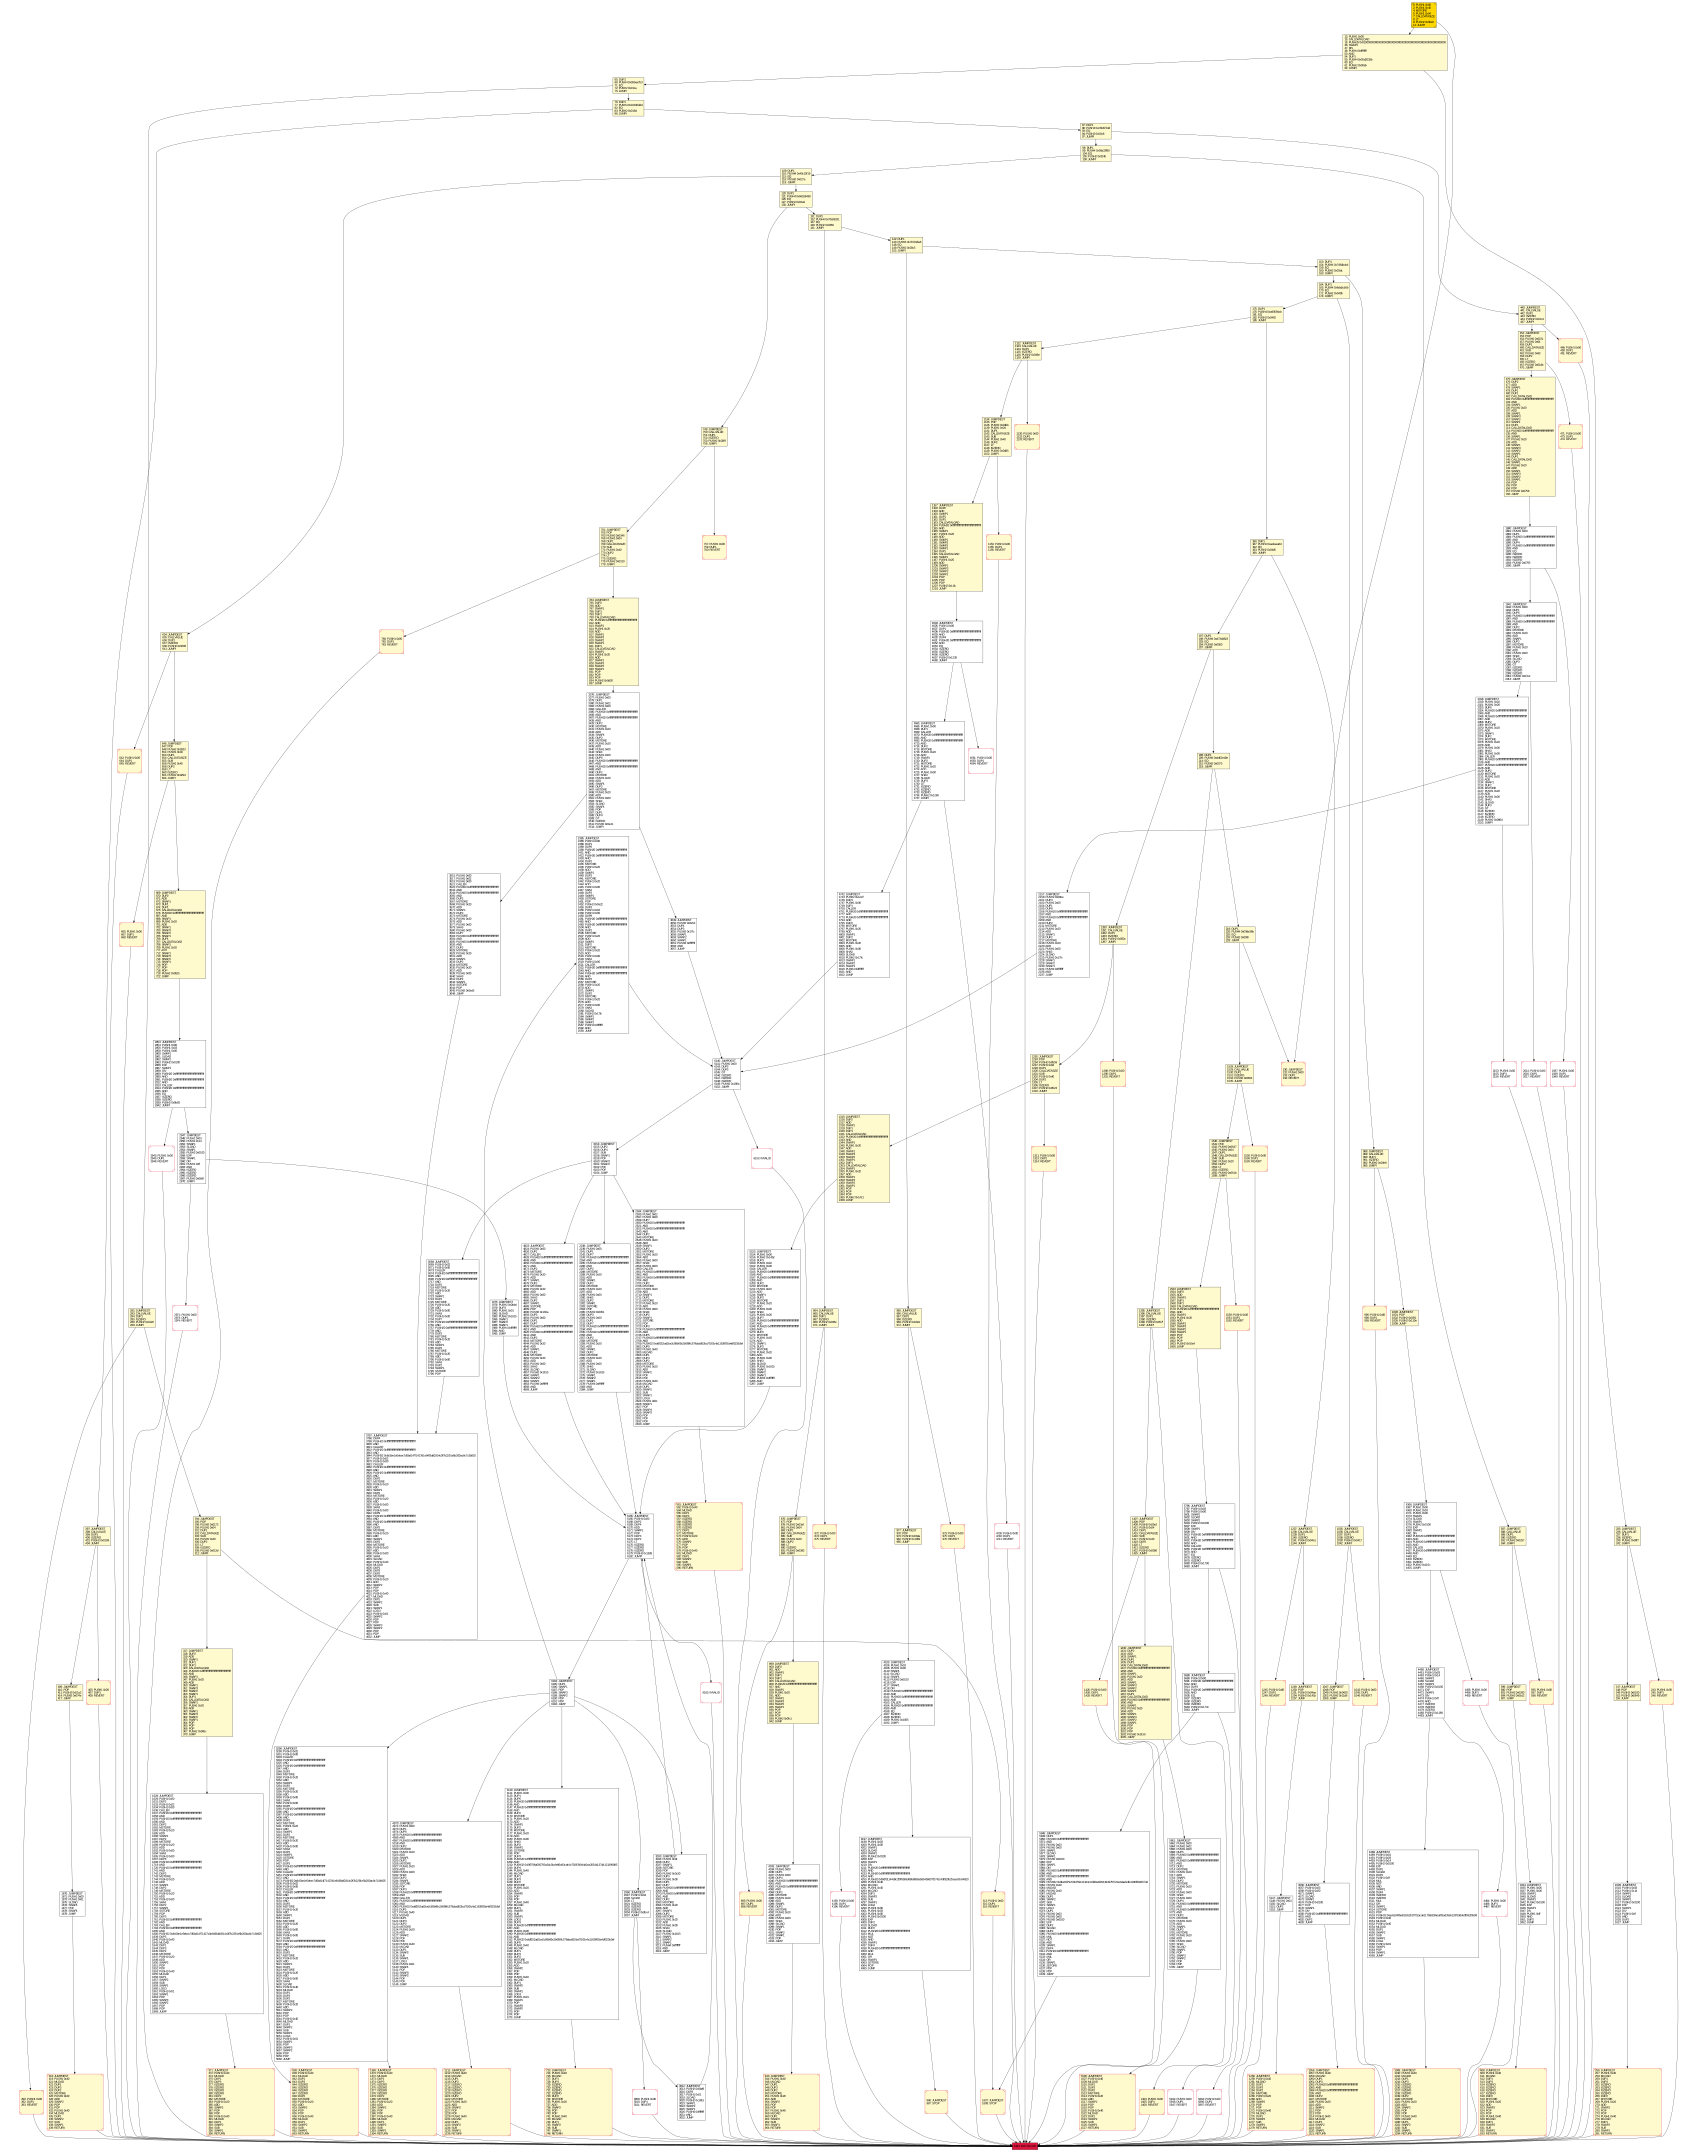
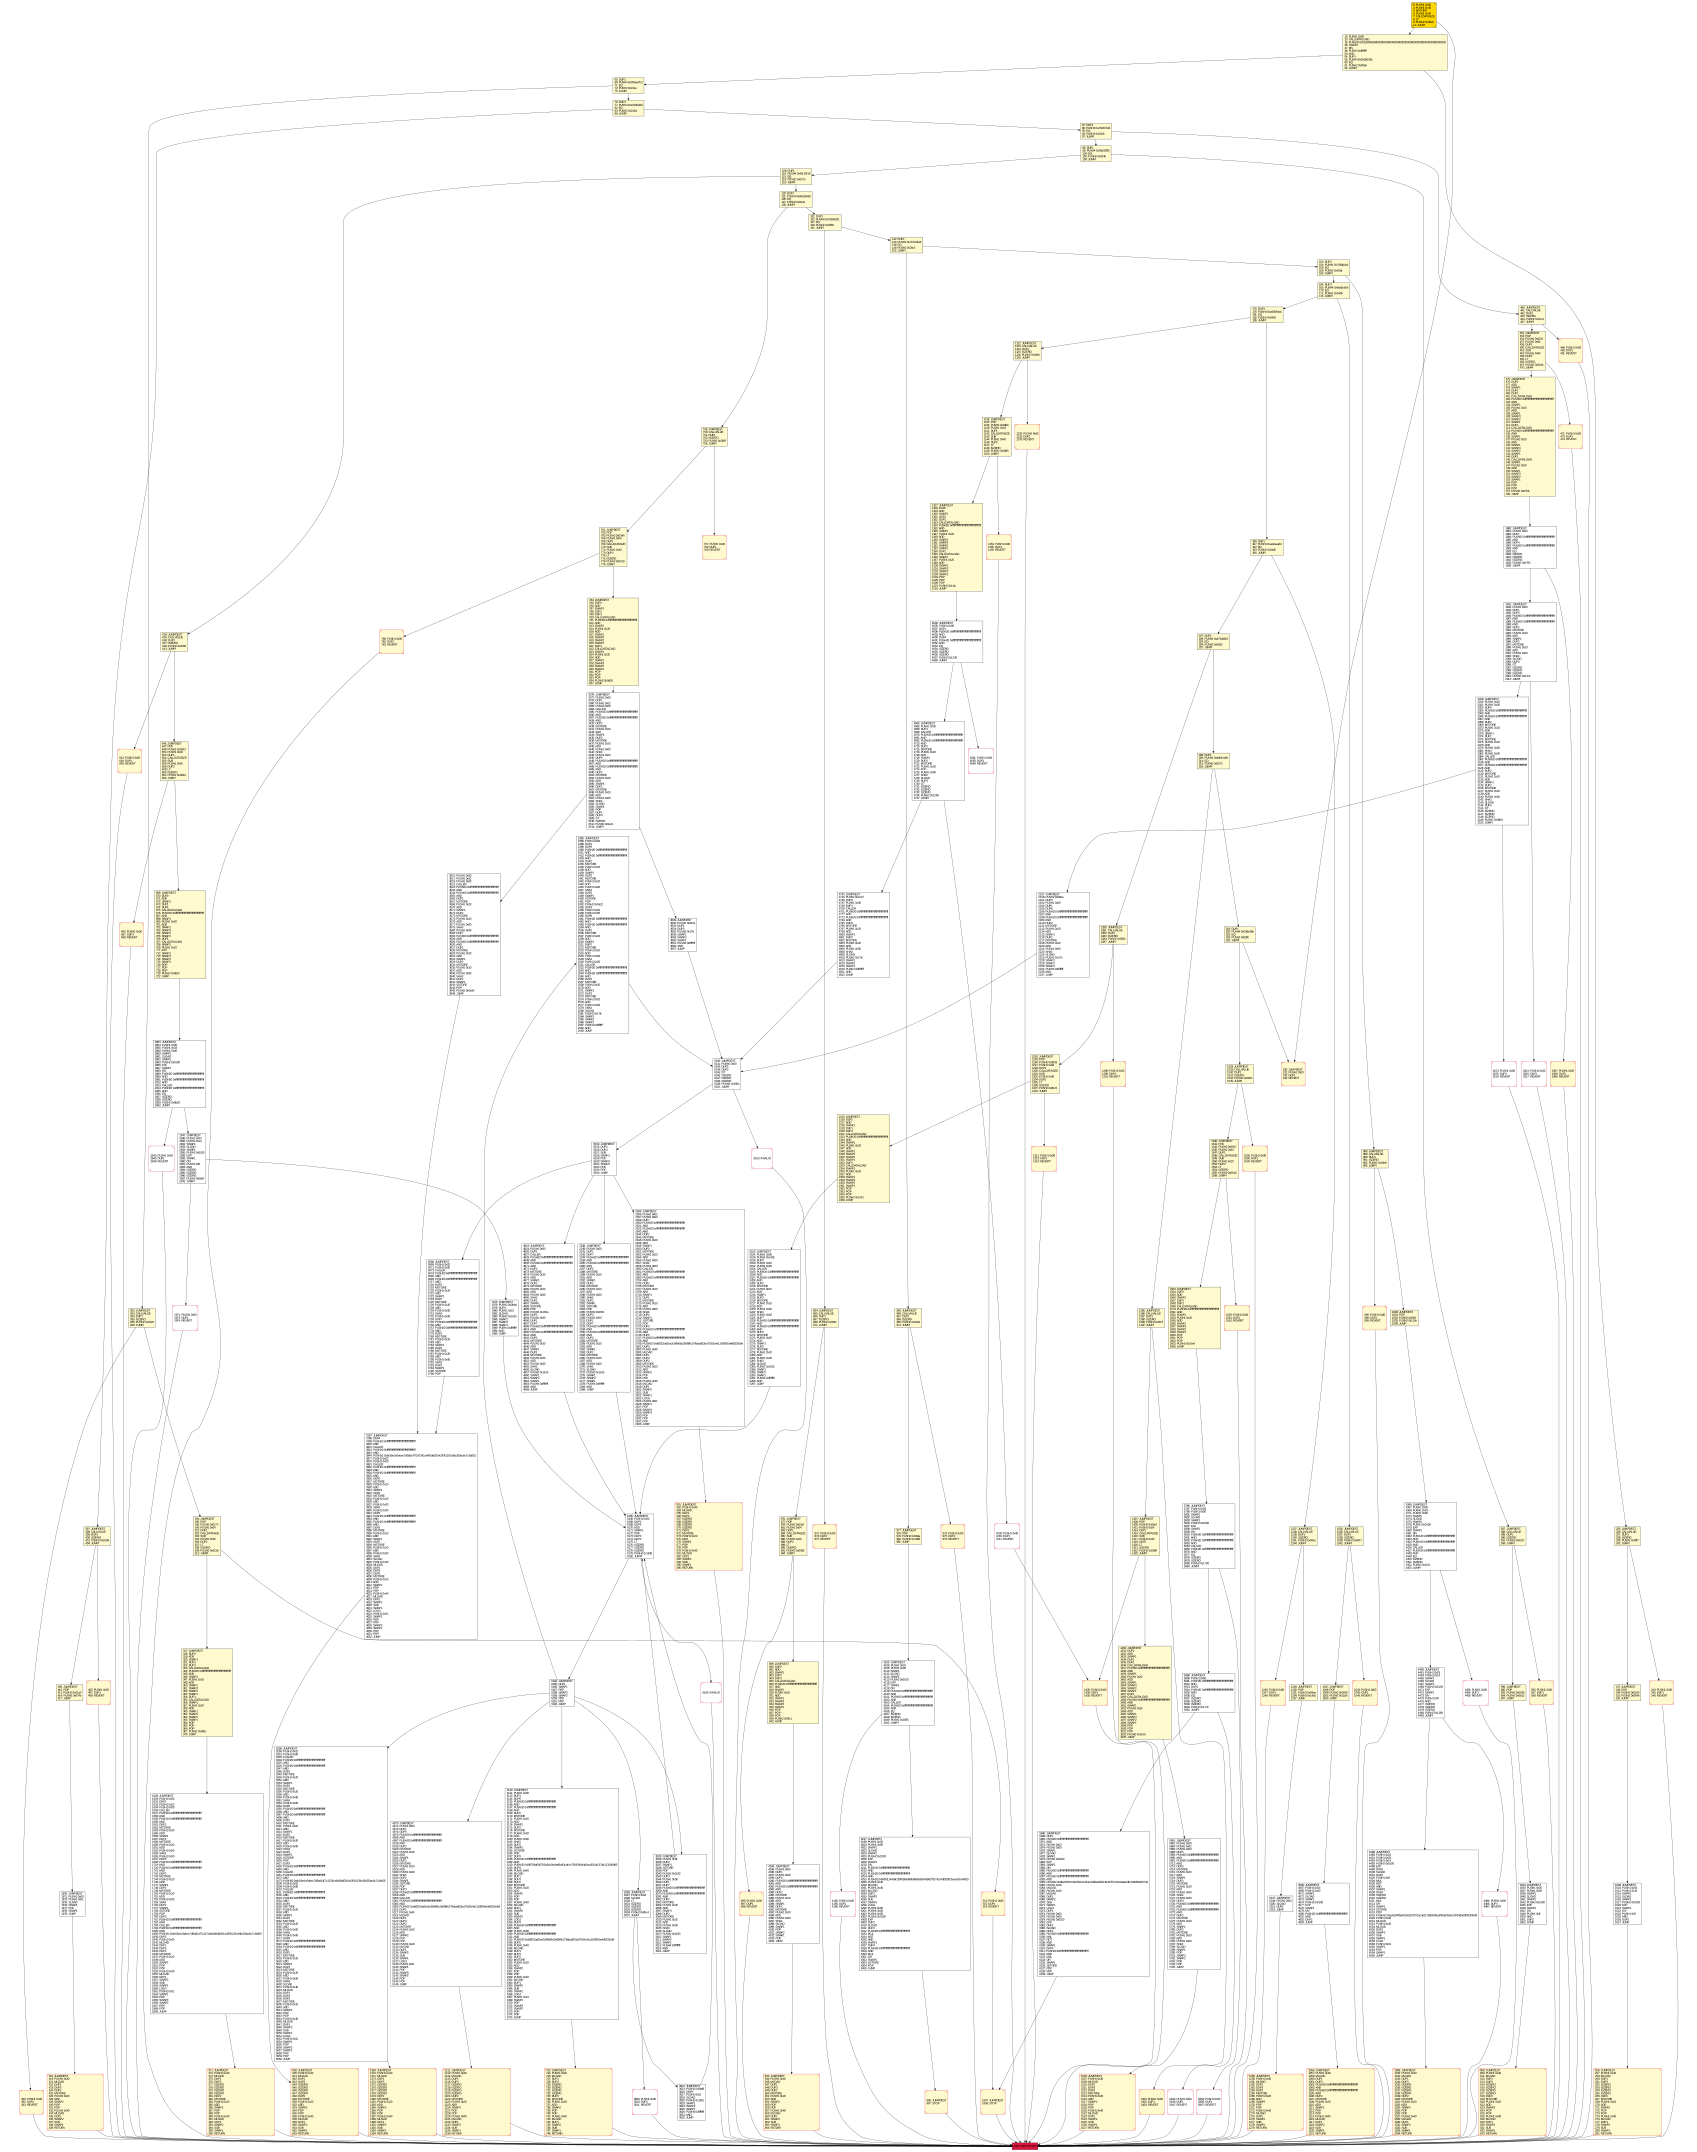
(1563, 1074) -> (1563, 1074)
(1014, 1845) -> (1051, 1614)
